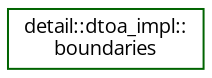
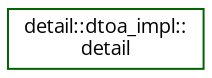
(106, 39) -> (106, 39)
